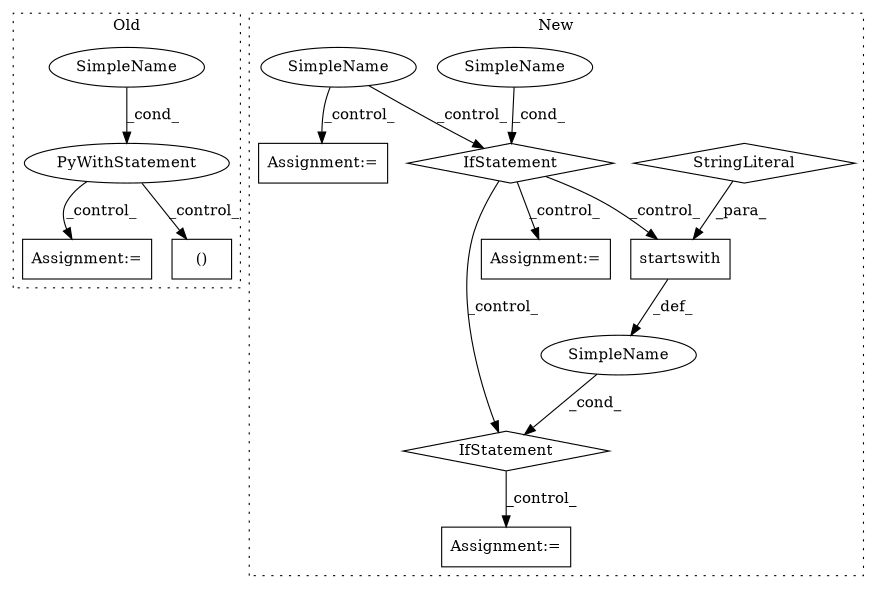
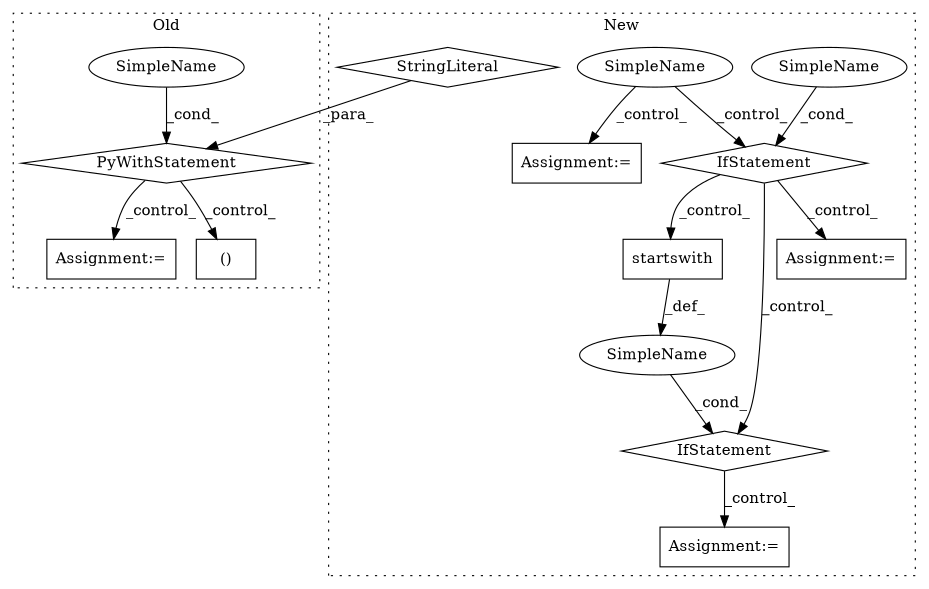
(127, 163) -> (167, 163)
(716, 205) -> (309, 115)
